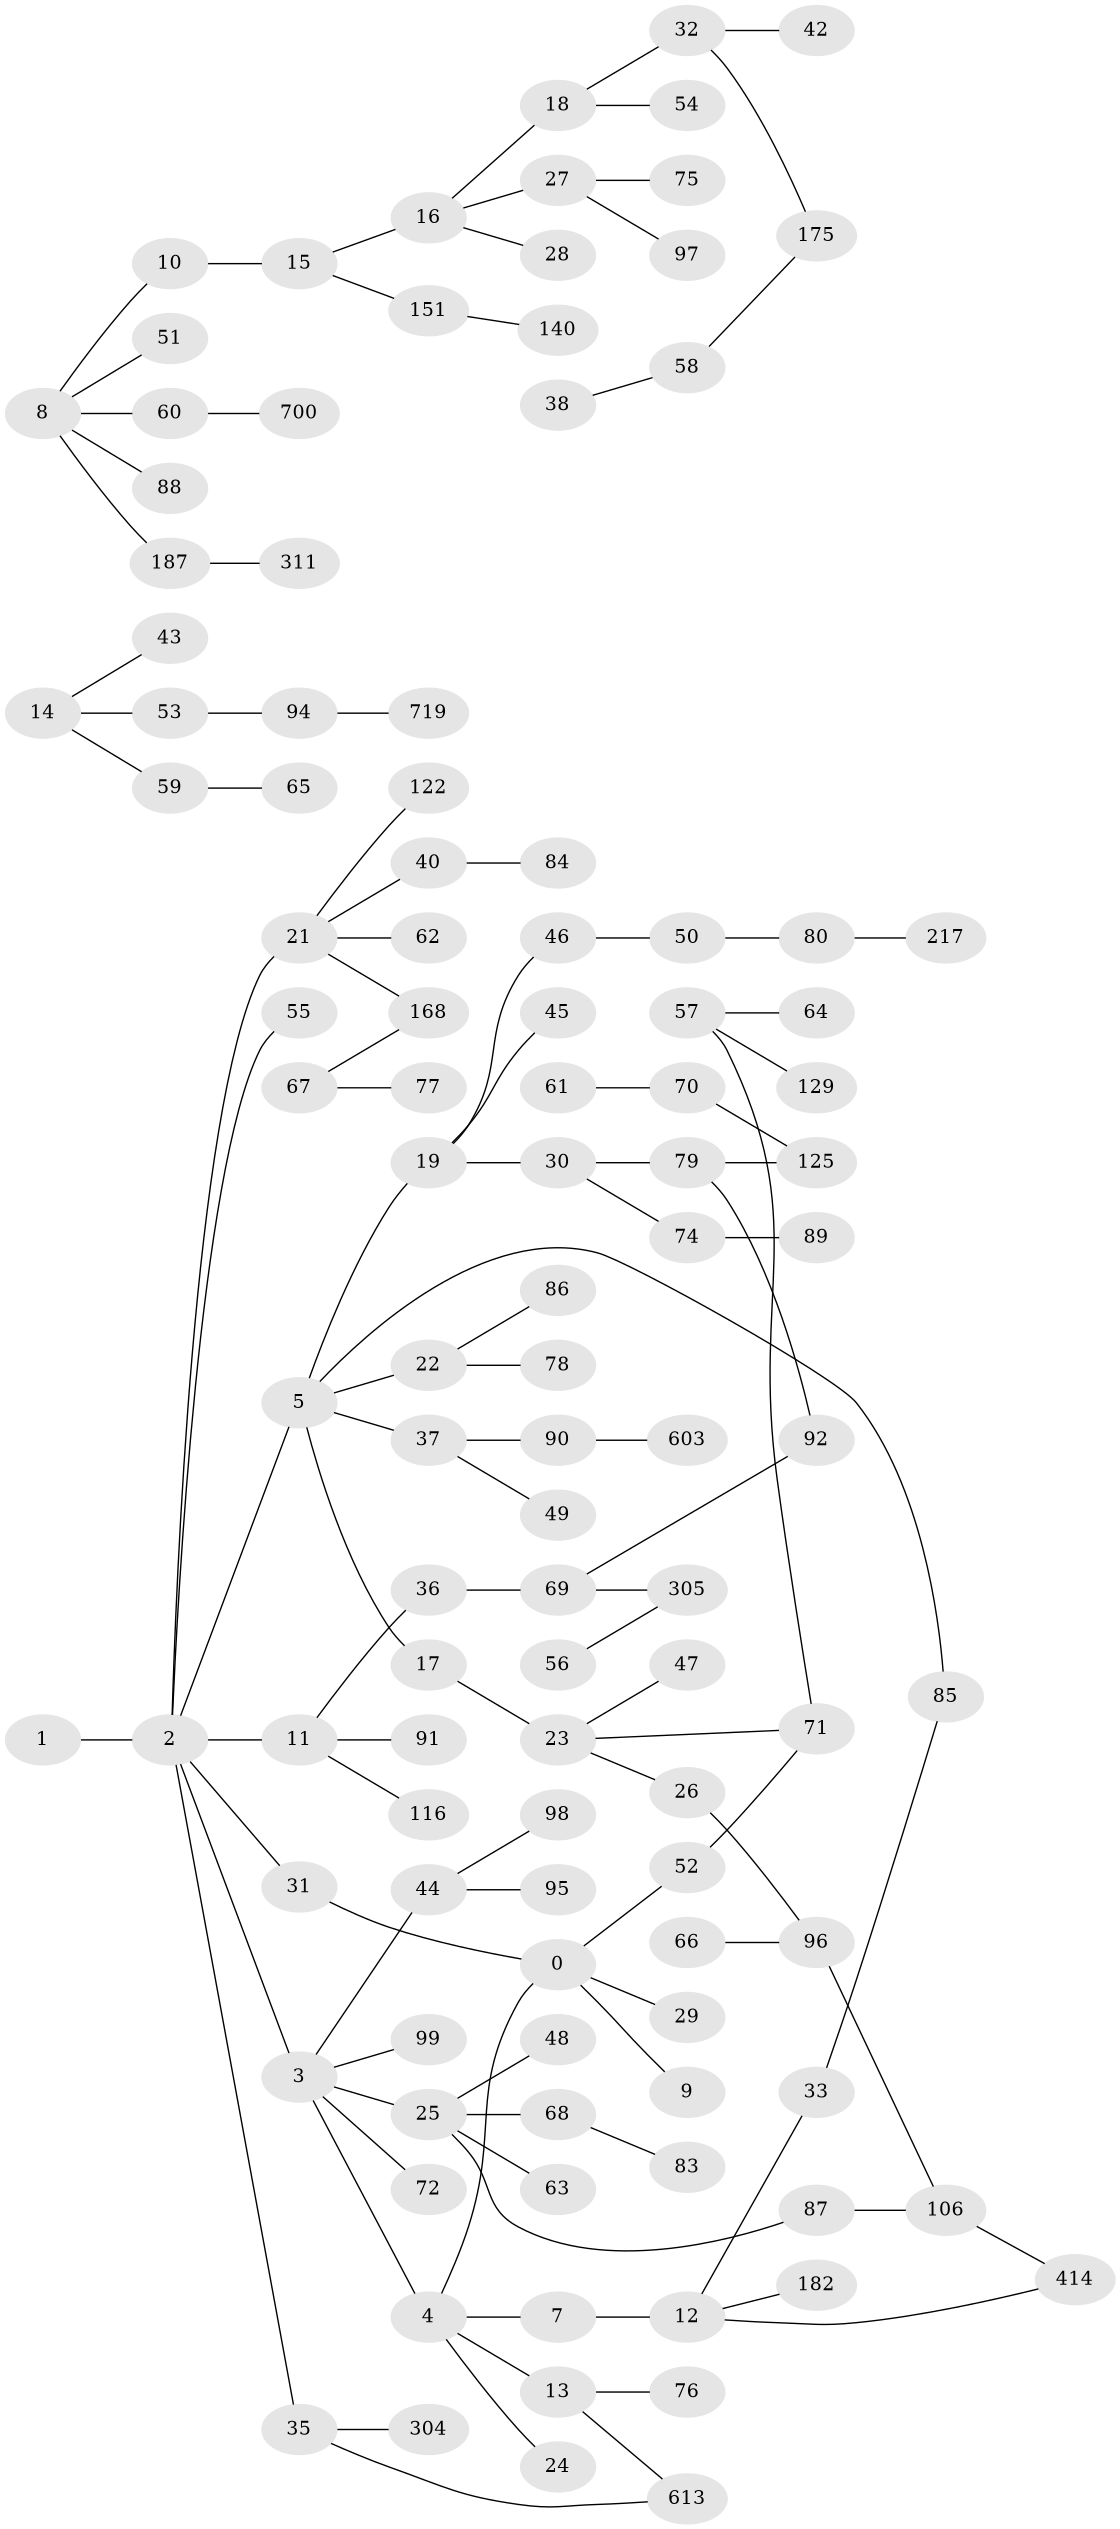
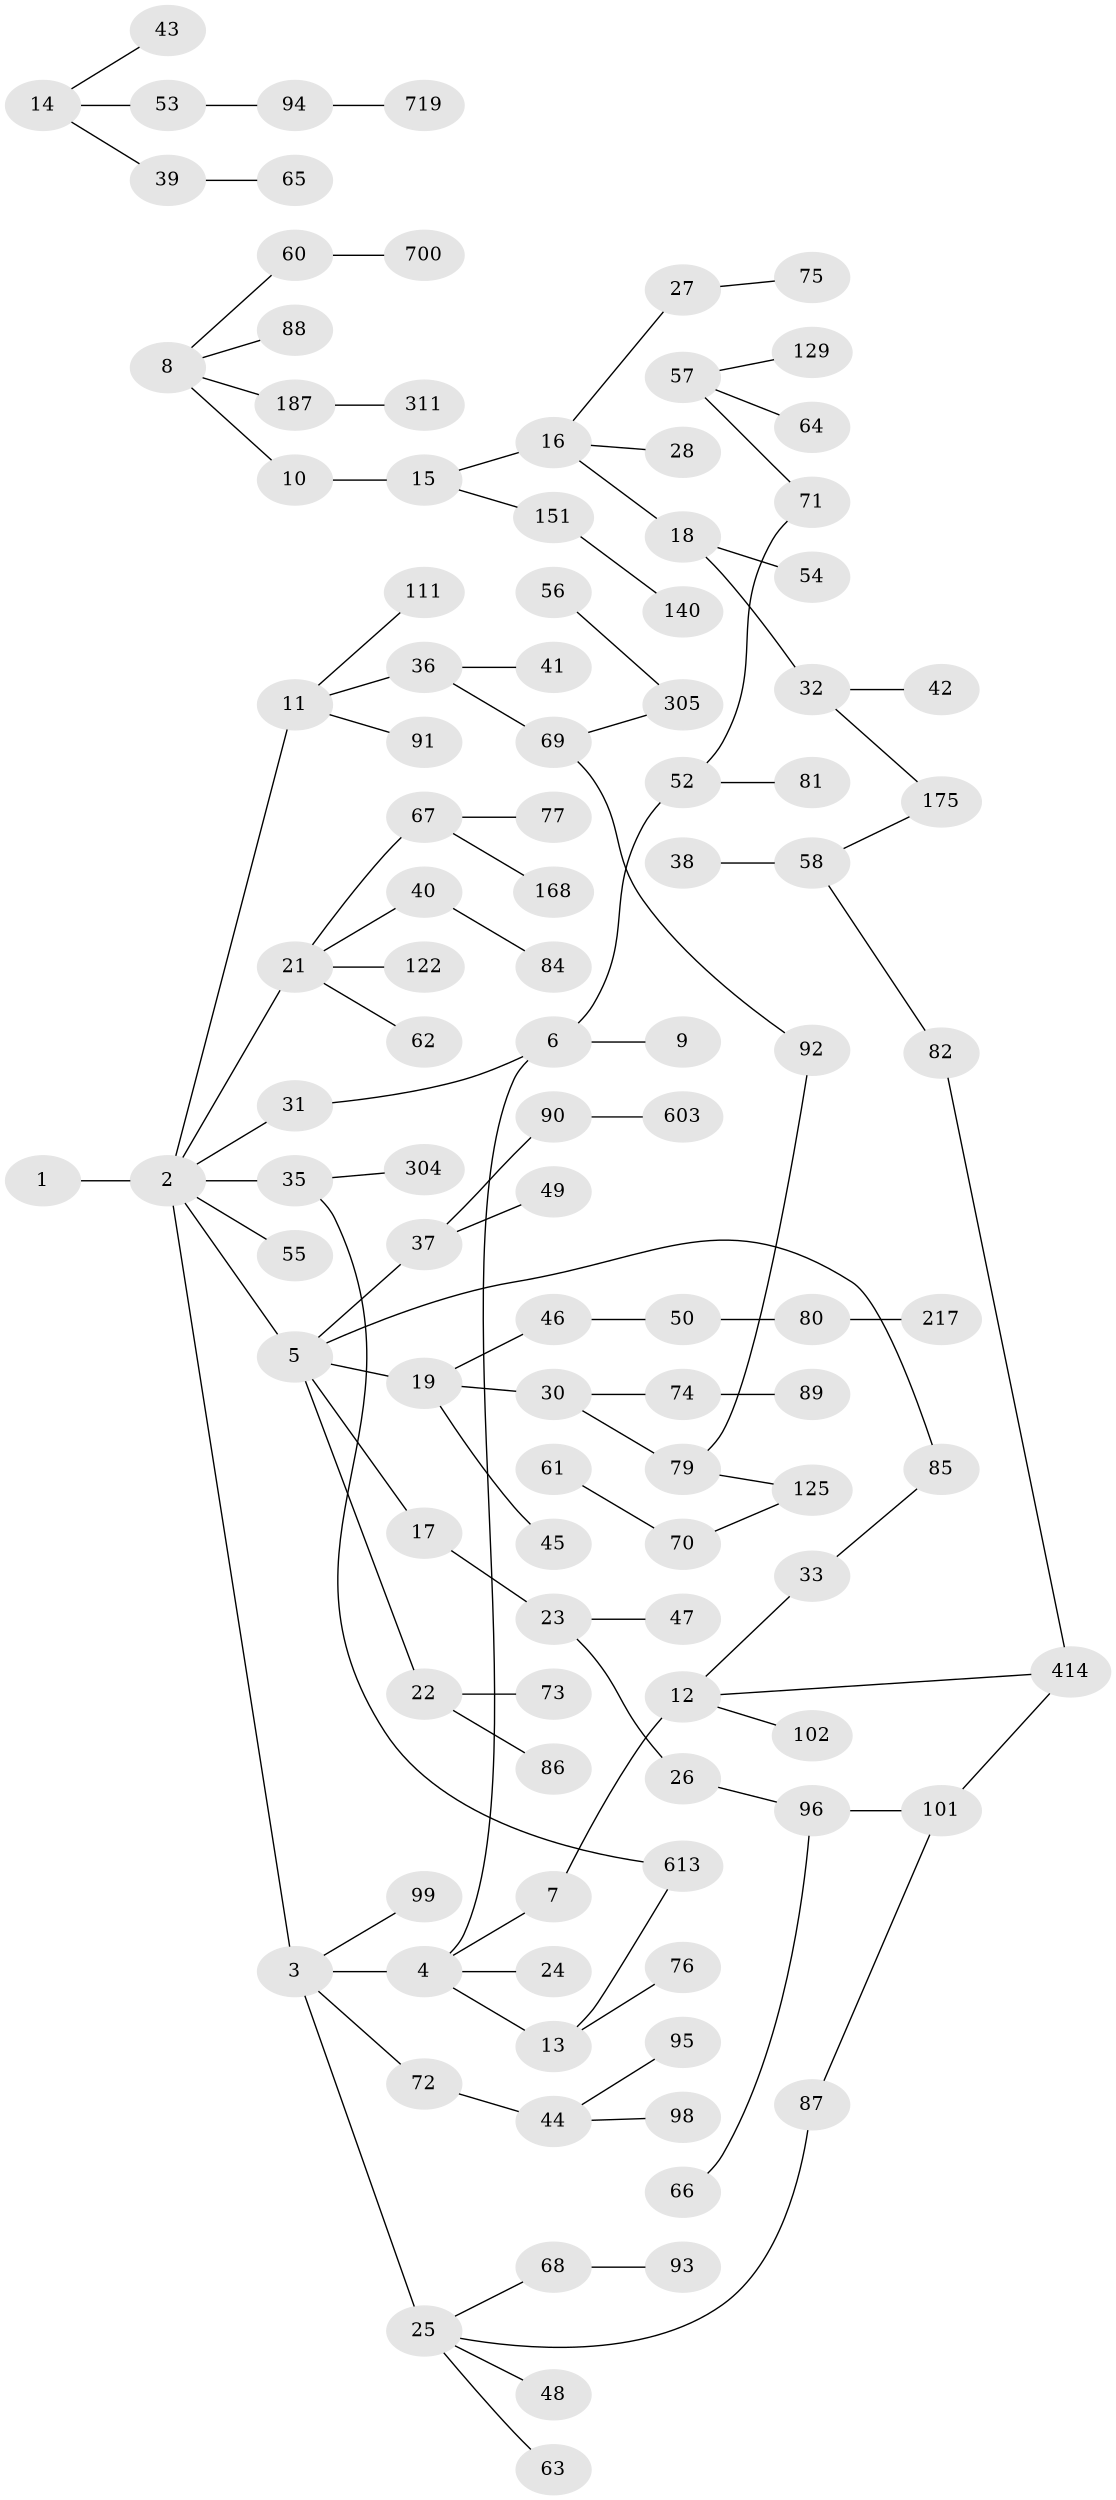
(687, 255) -> none
(170, 339) -> none
none -> (554, 667)
none -> (812, 783)
(170, 788) -> (168, 180)
(364, 975) -> (355, 890)
none -> (942, 1053)
(558, 1365) -> (554, 1694)
(687, 1734) -> none
(429, 1815) -> (424, 592)
(558, 1965) -> (554, 1042)
(364, 1983) -> (489, 2103)
(687, 2017) -> none
(687, 2167) -> (683, 2267)
(946, 2210) -> (942, 1811)
(817, 2285) -> (812, 1736)
